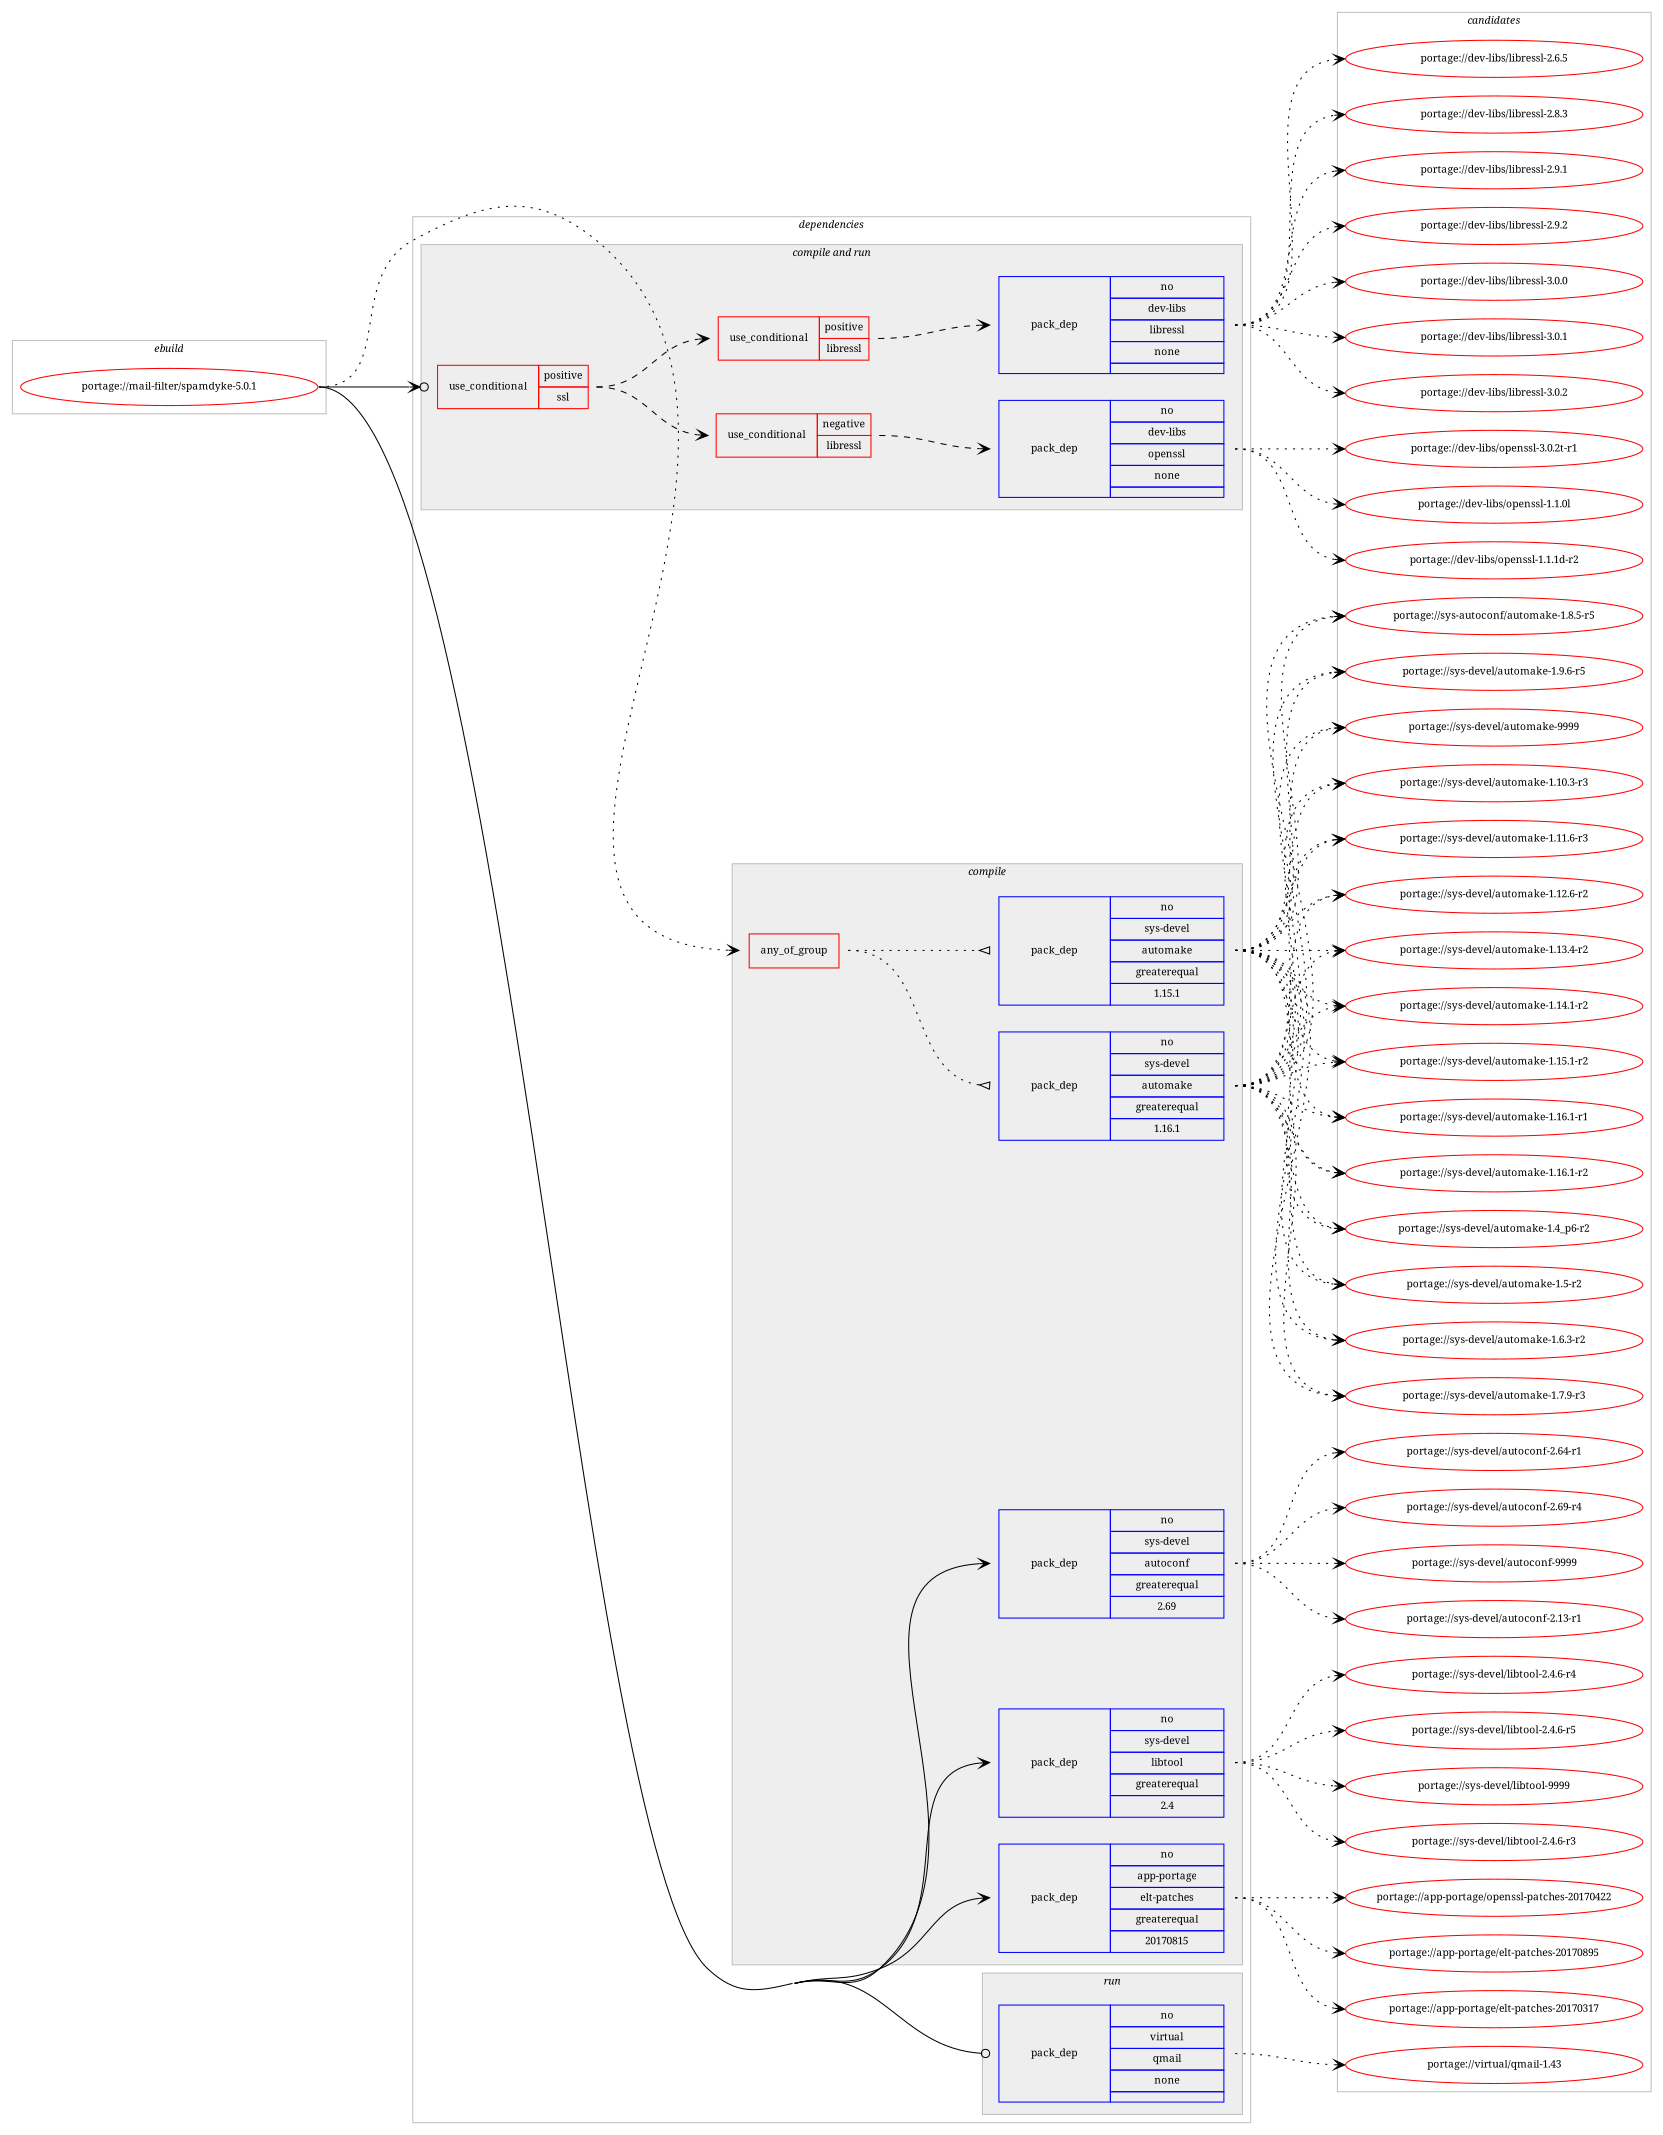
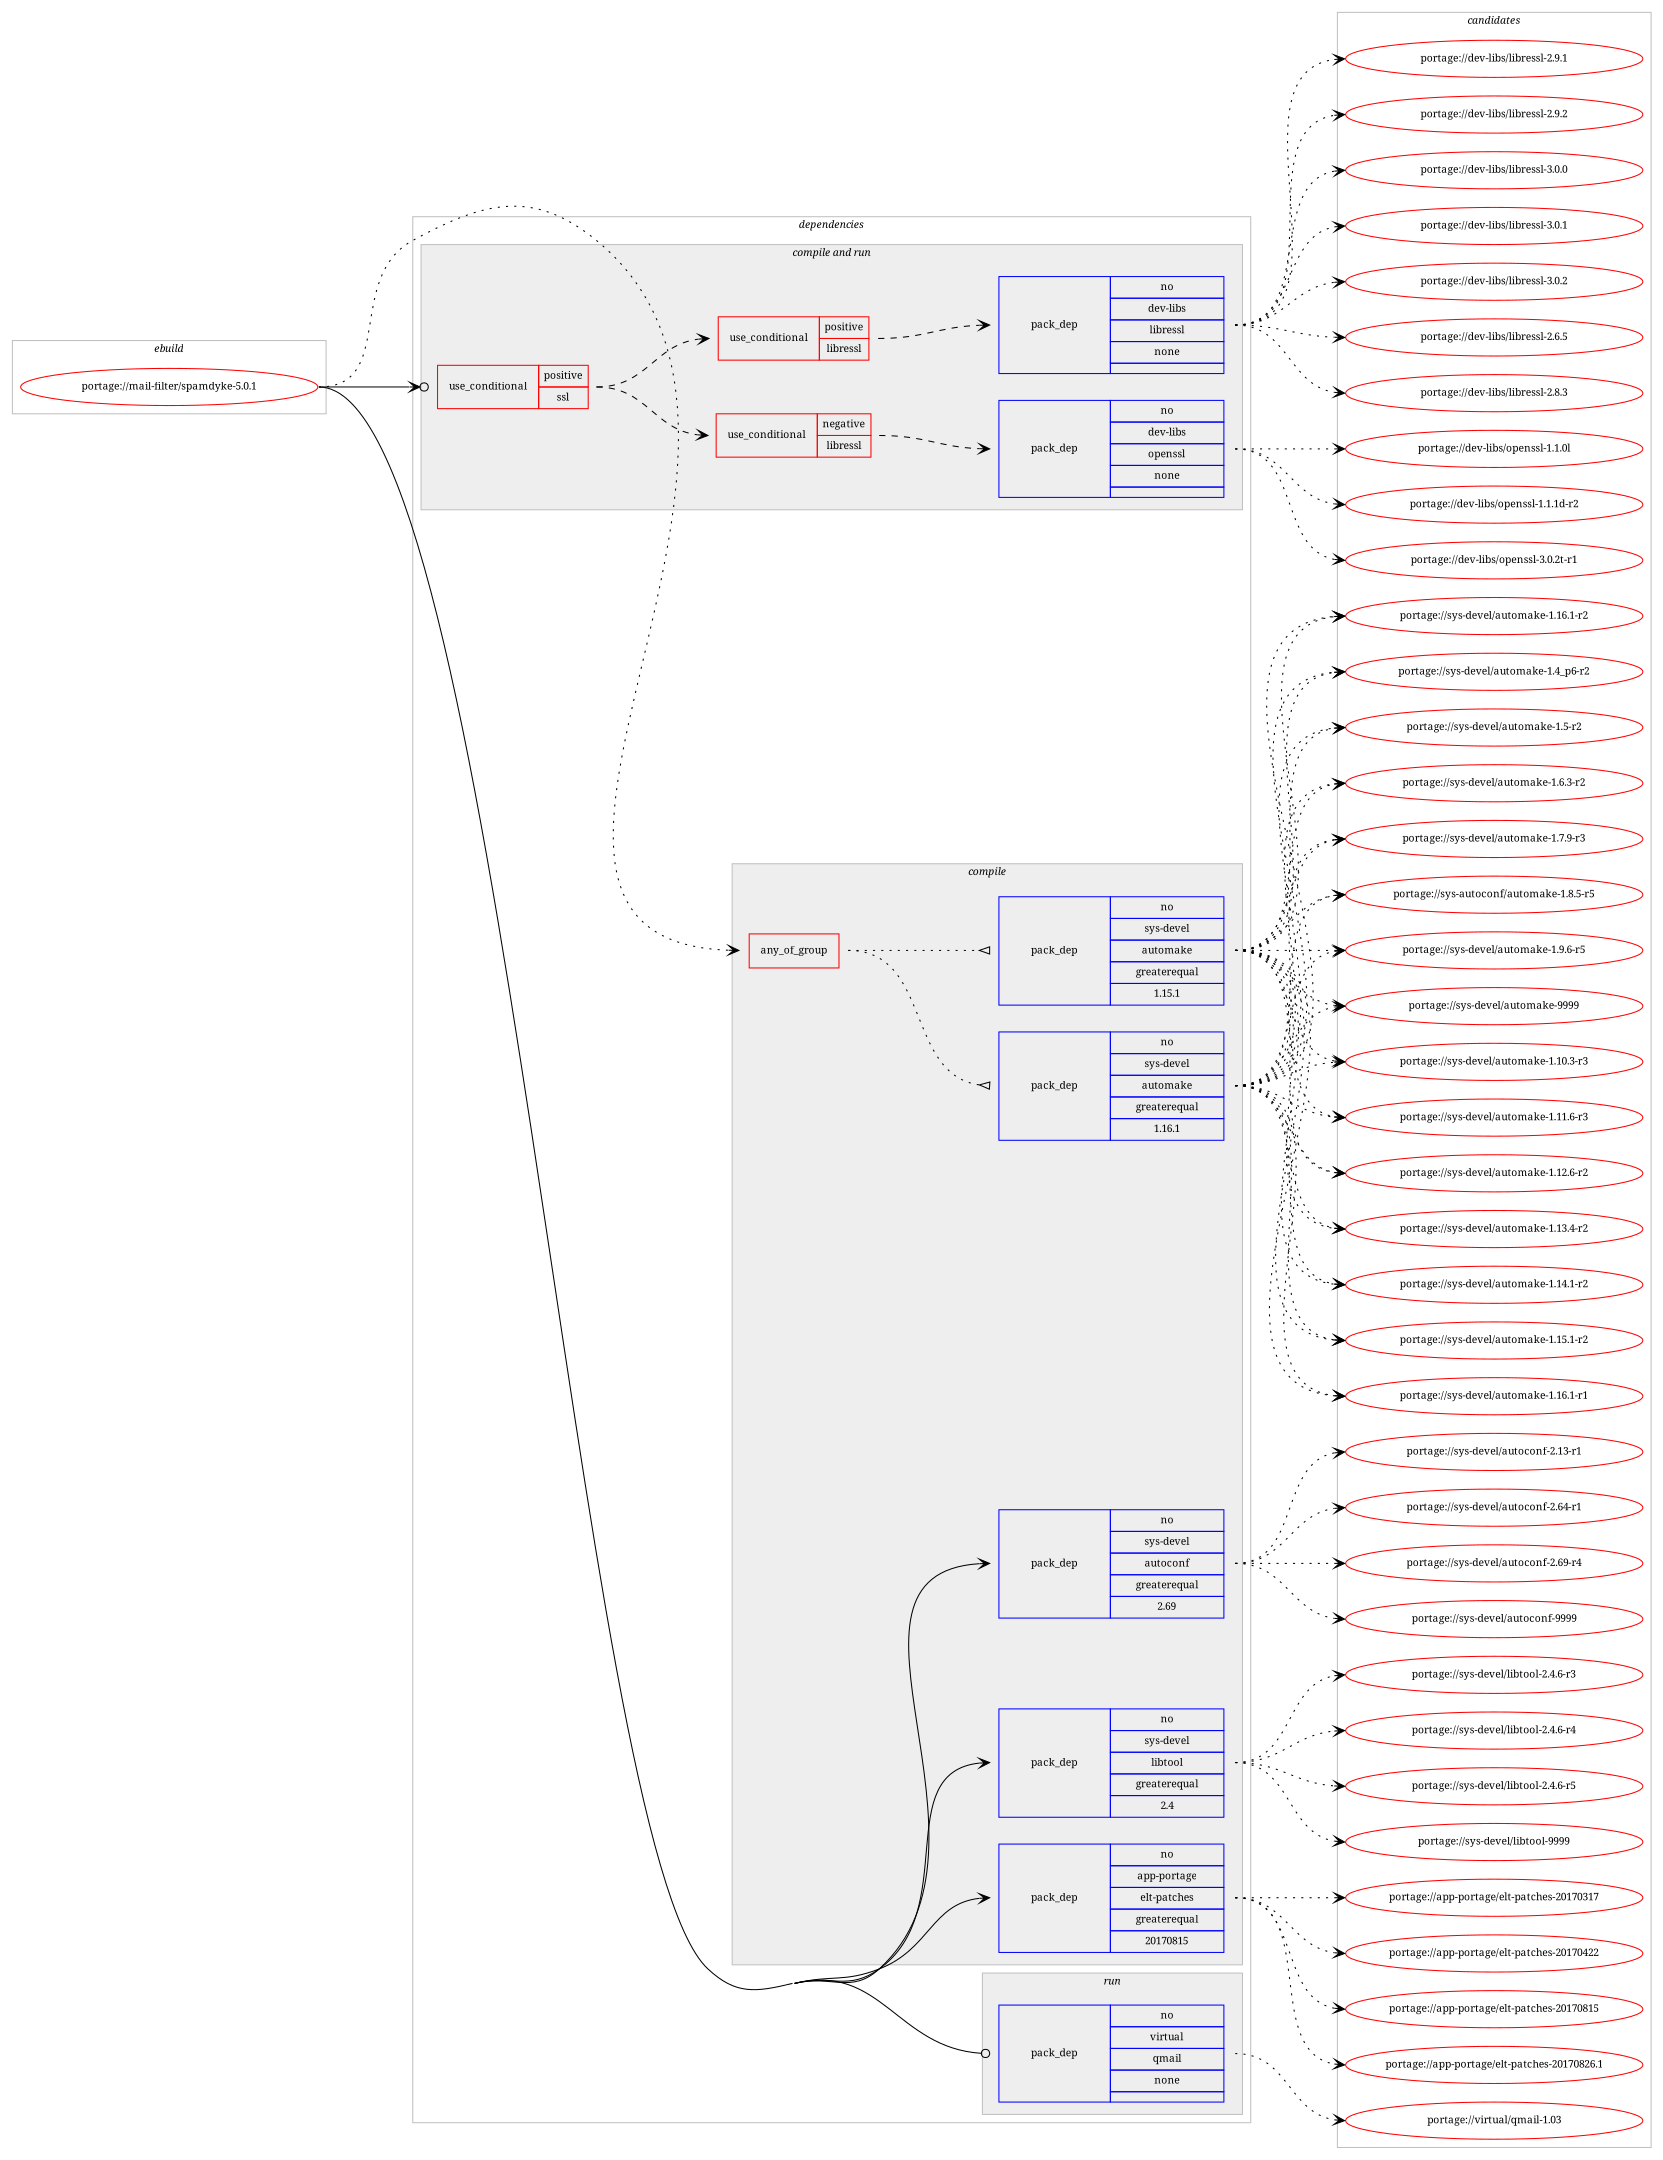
(1494, 1898) -> (1494, 1953)
(1494, 1953) -> (1494, 2009)
(1494, 2065) -> (1494, 2121)
none -> (1494, 2065)
